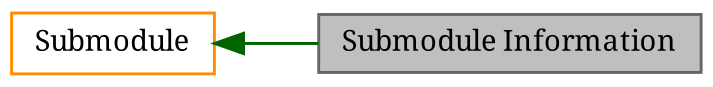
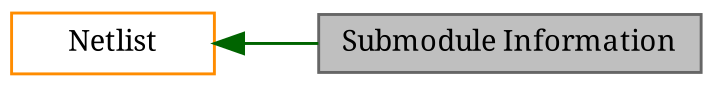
(113, 43) -> (113, 43)
